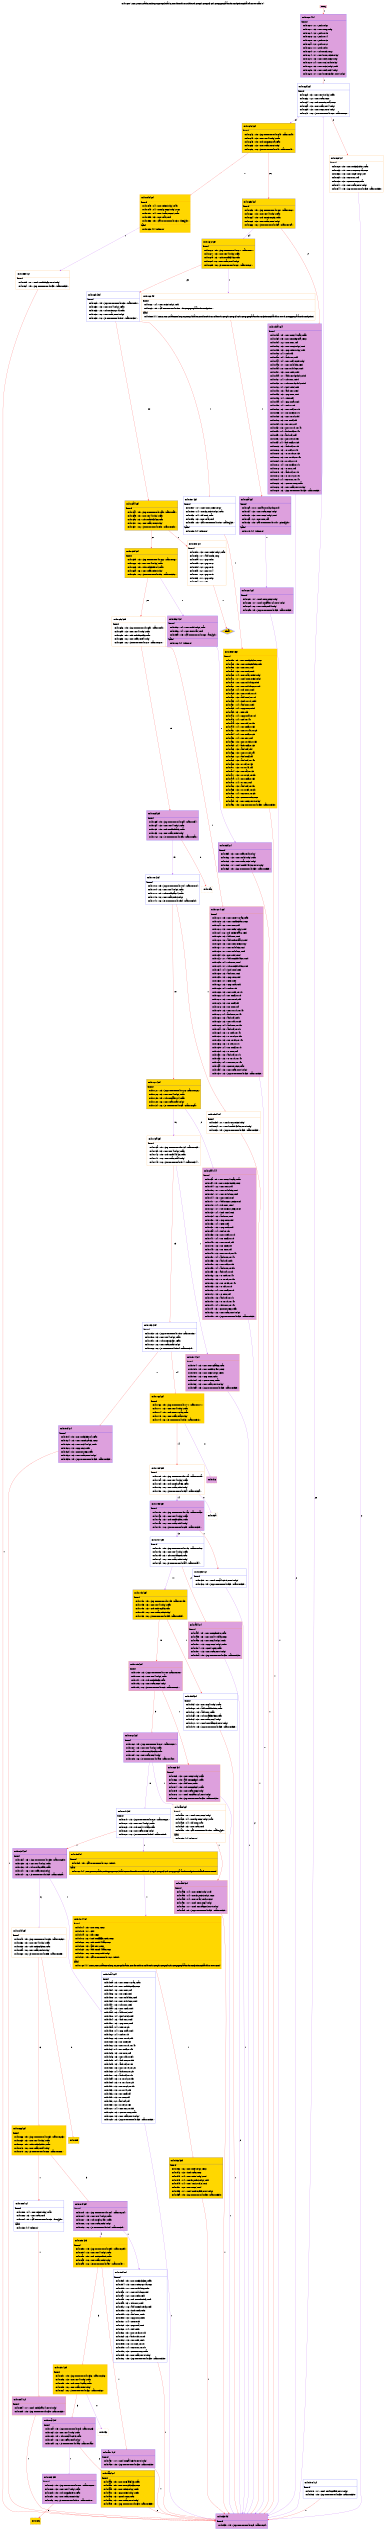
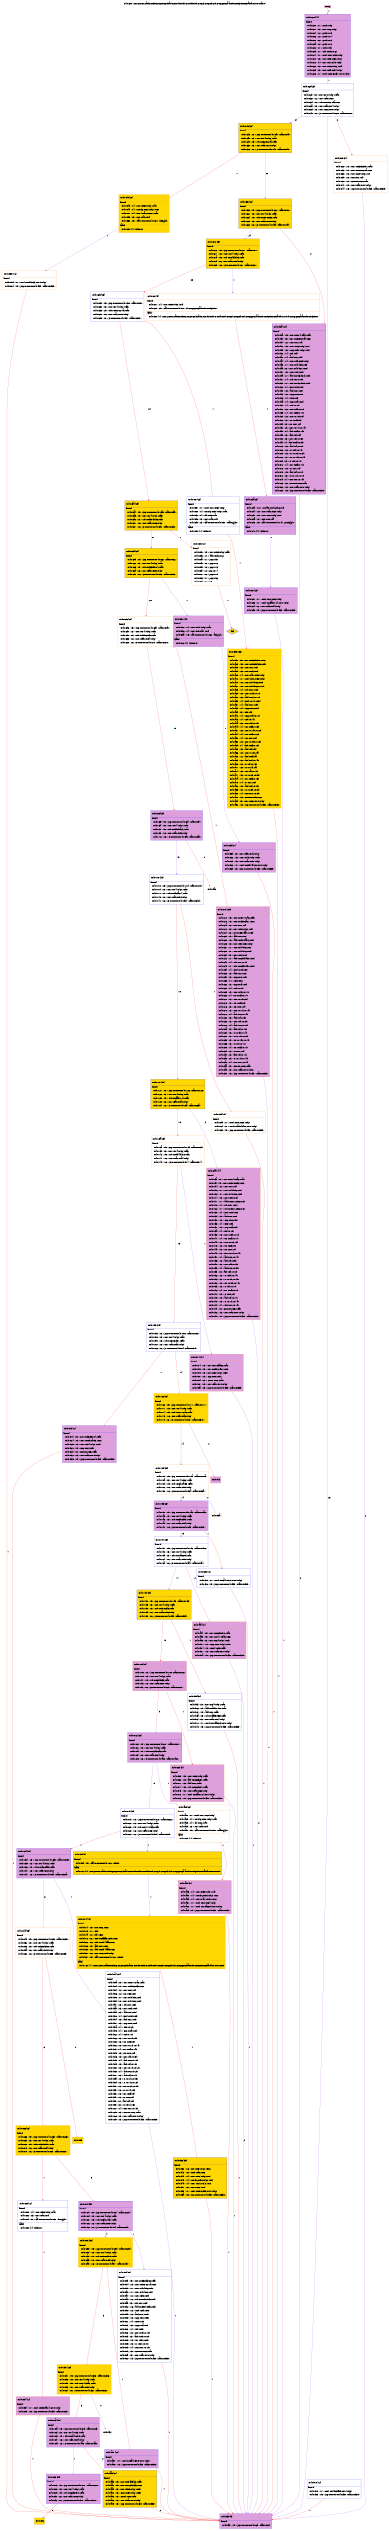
(227, 631) -> (232, 631)
